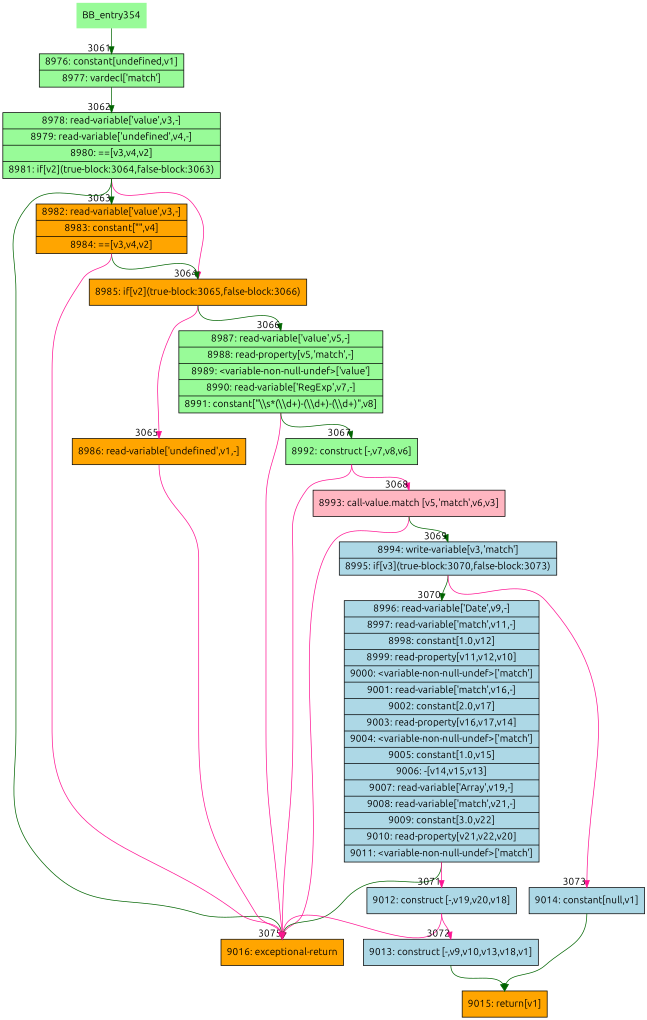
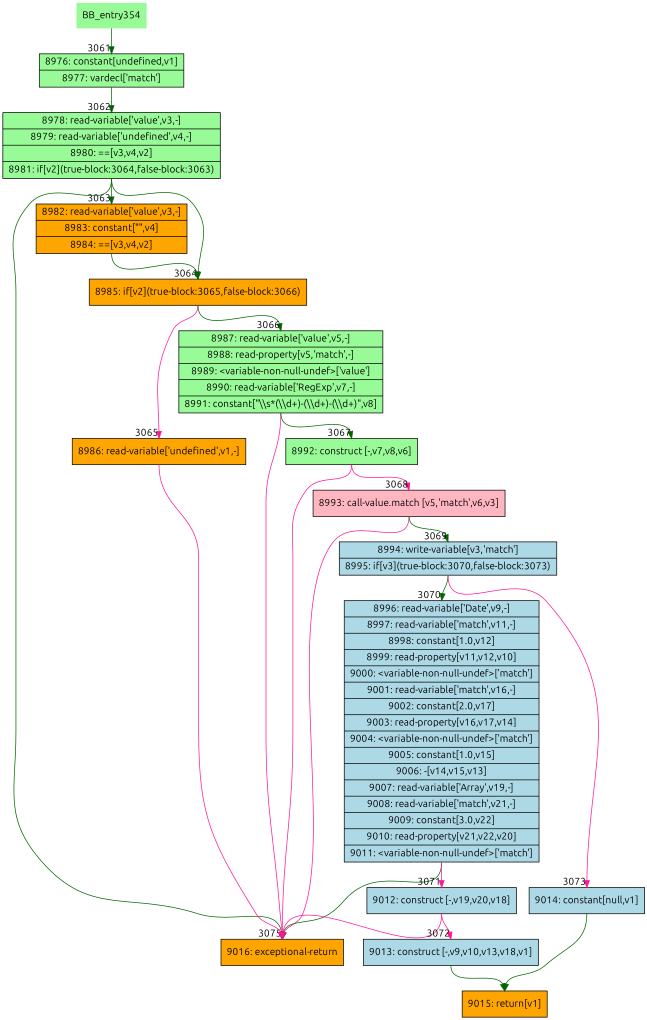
(184, 197) -> (184, 197)
(52, 644) -> none
